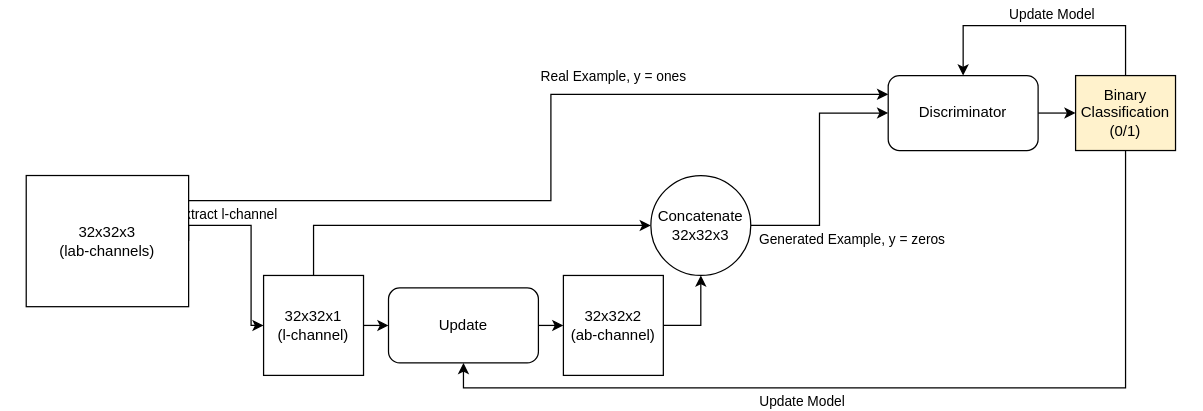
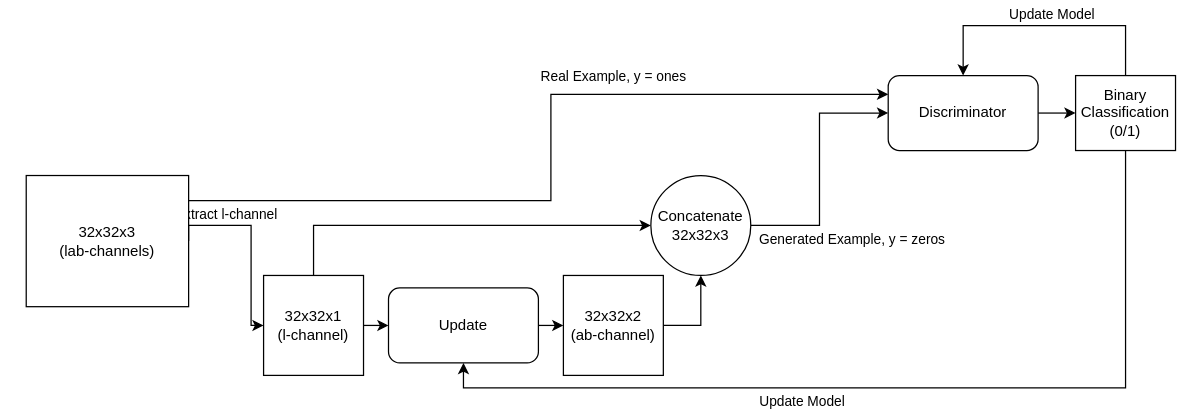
(1126, 113) -> (1126, 113)
